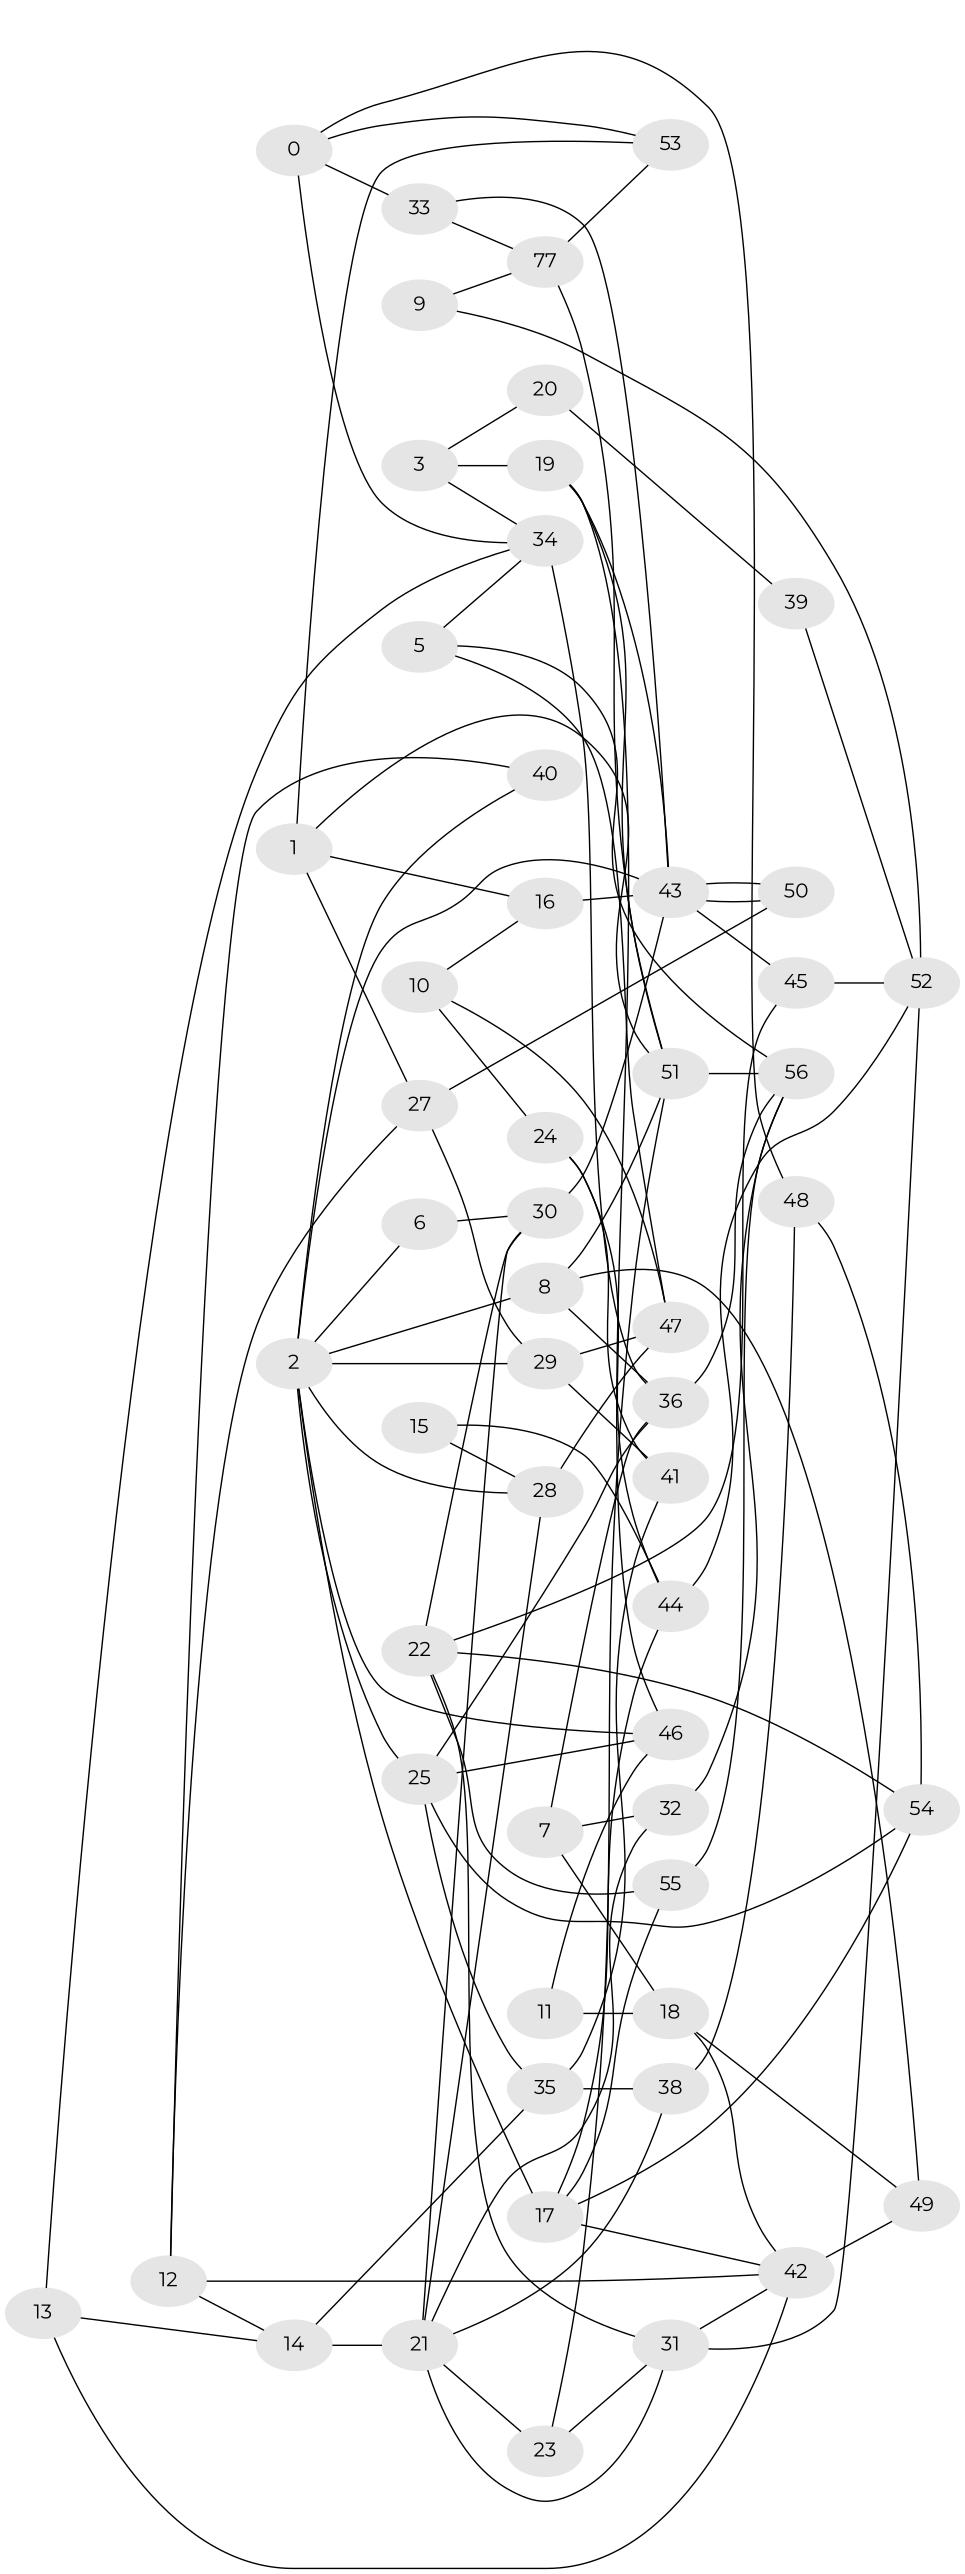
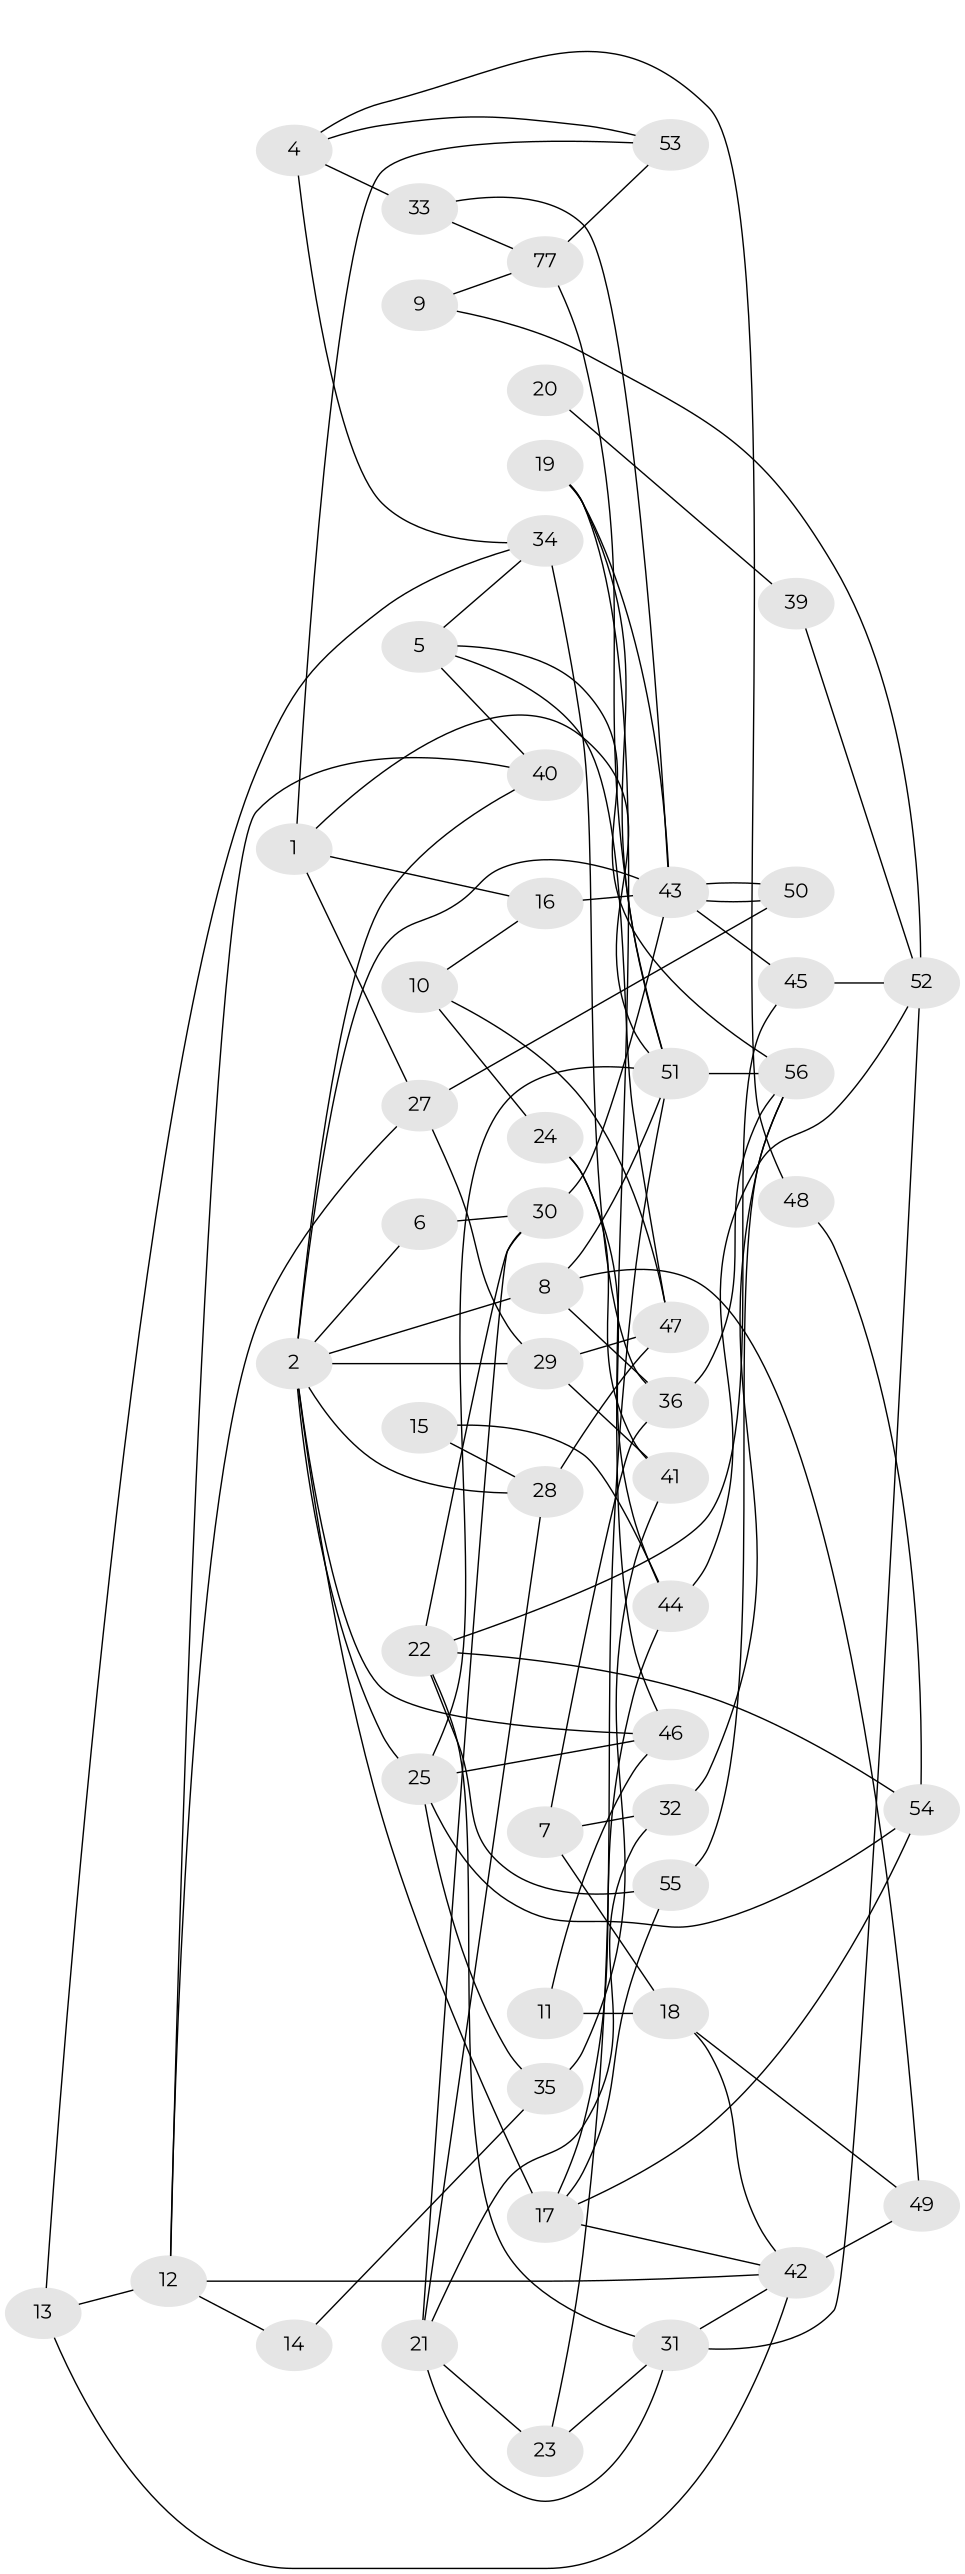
(294, 150) -> (294, 150)
(420, 466) -> none
none -> (483, 711)
(545, 1591) -> (460, 1379)
(671, 2089) -> none
(169, 2329) -> (106, 2297)
(357, 2345) -> none
